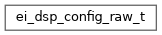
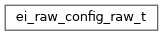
(81, 18) -> (81, 18)
